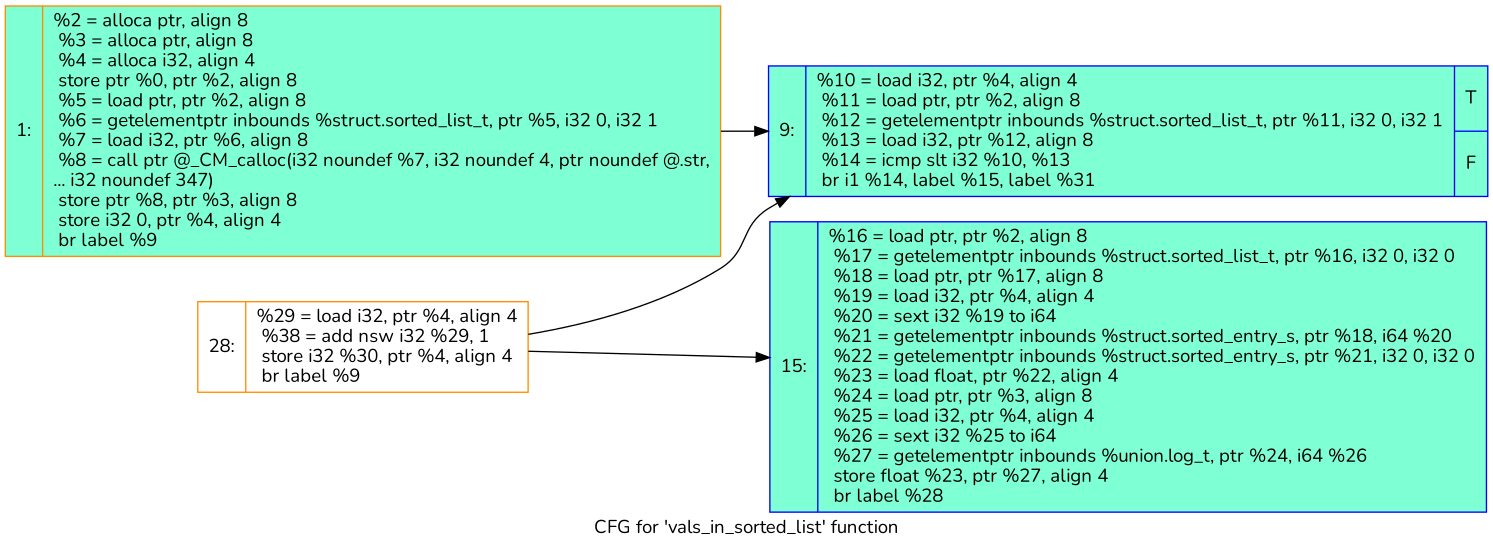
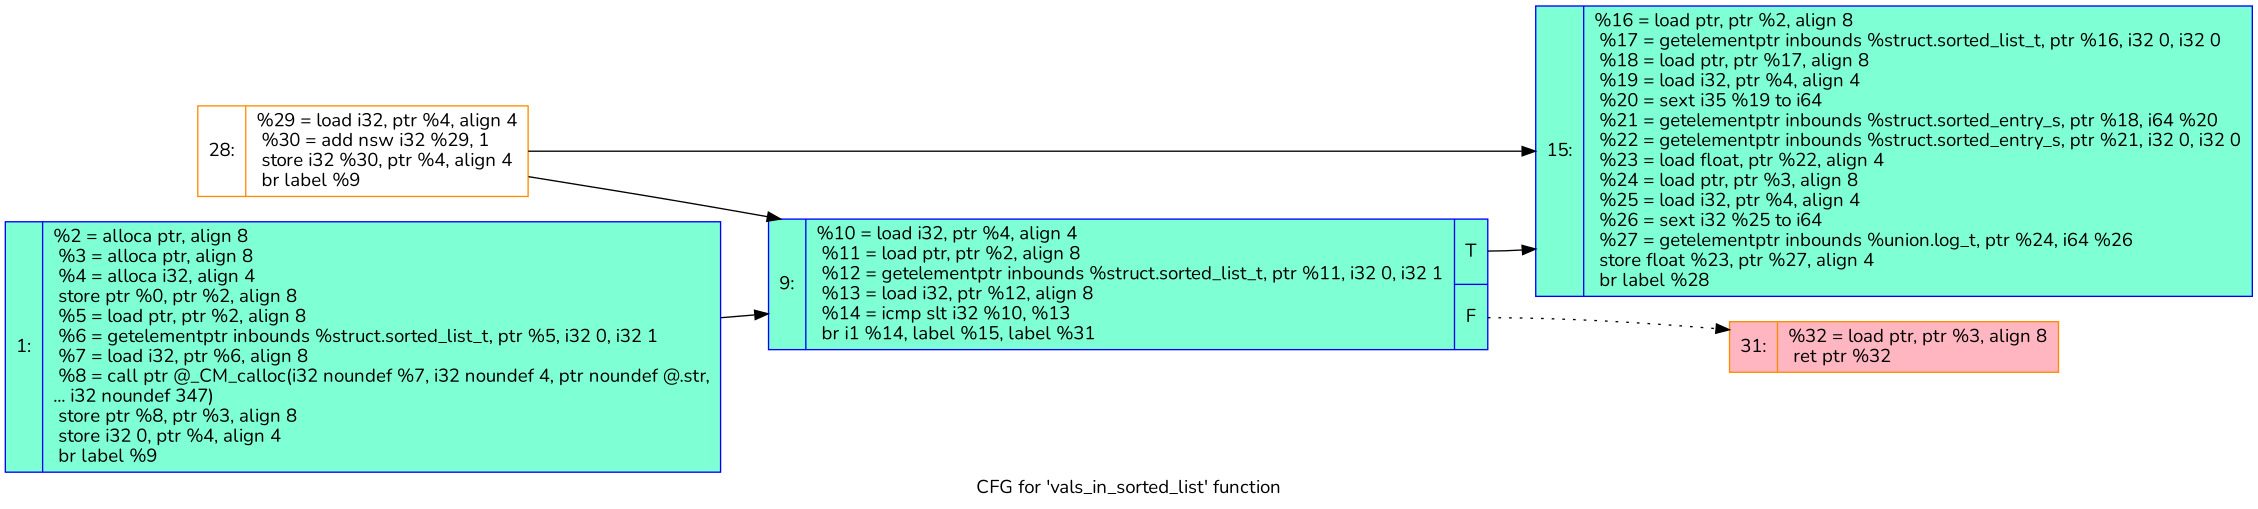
(363, 131) -> (363, 347)
none -> (1505, 251)
(943, 316) -> (1709, 101)
(373, 336) -> (373, 141)
none -> (1894, 347)
